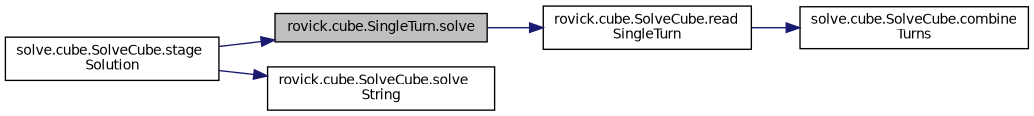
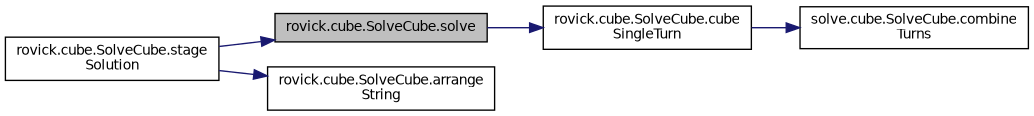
(381, 28) -> (381, 28)
(647, 28) -> (647, 28)
(112, 59) -> (112, 59)
(381, 89) -> (381, 89)
